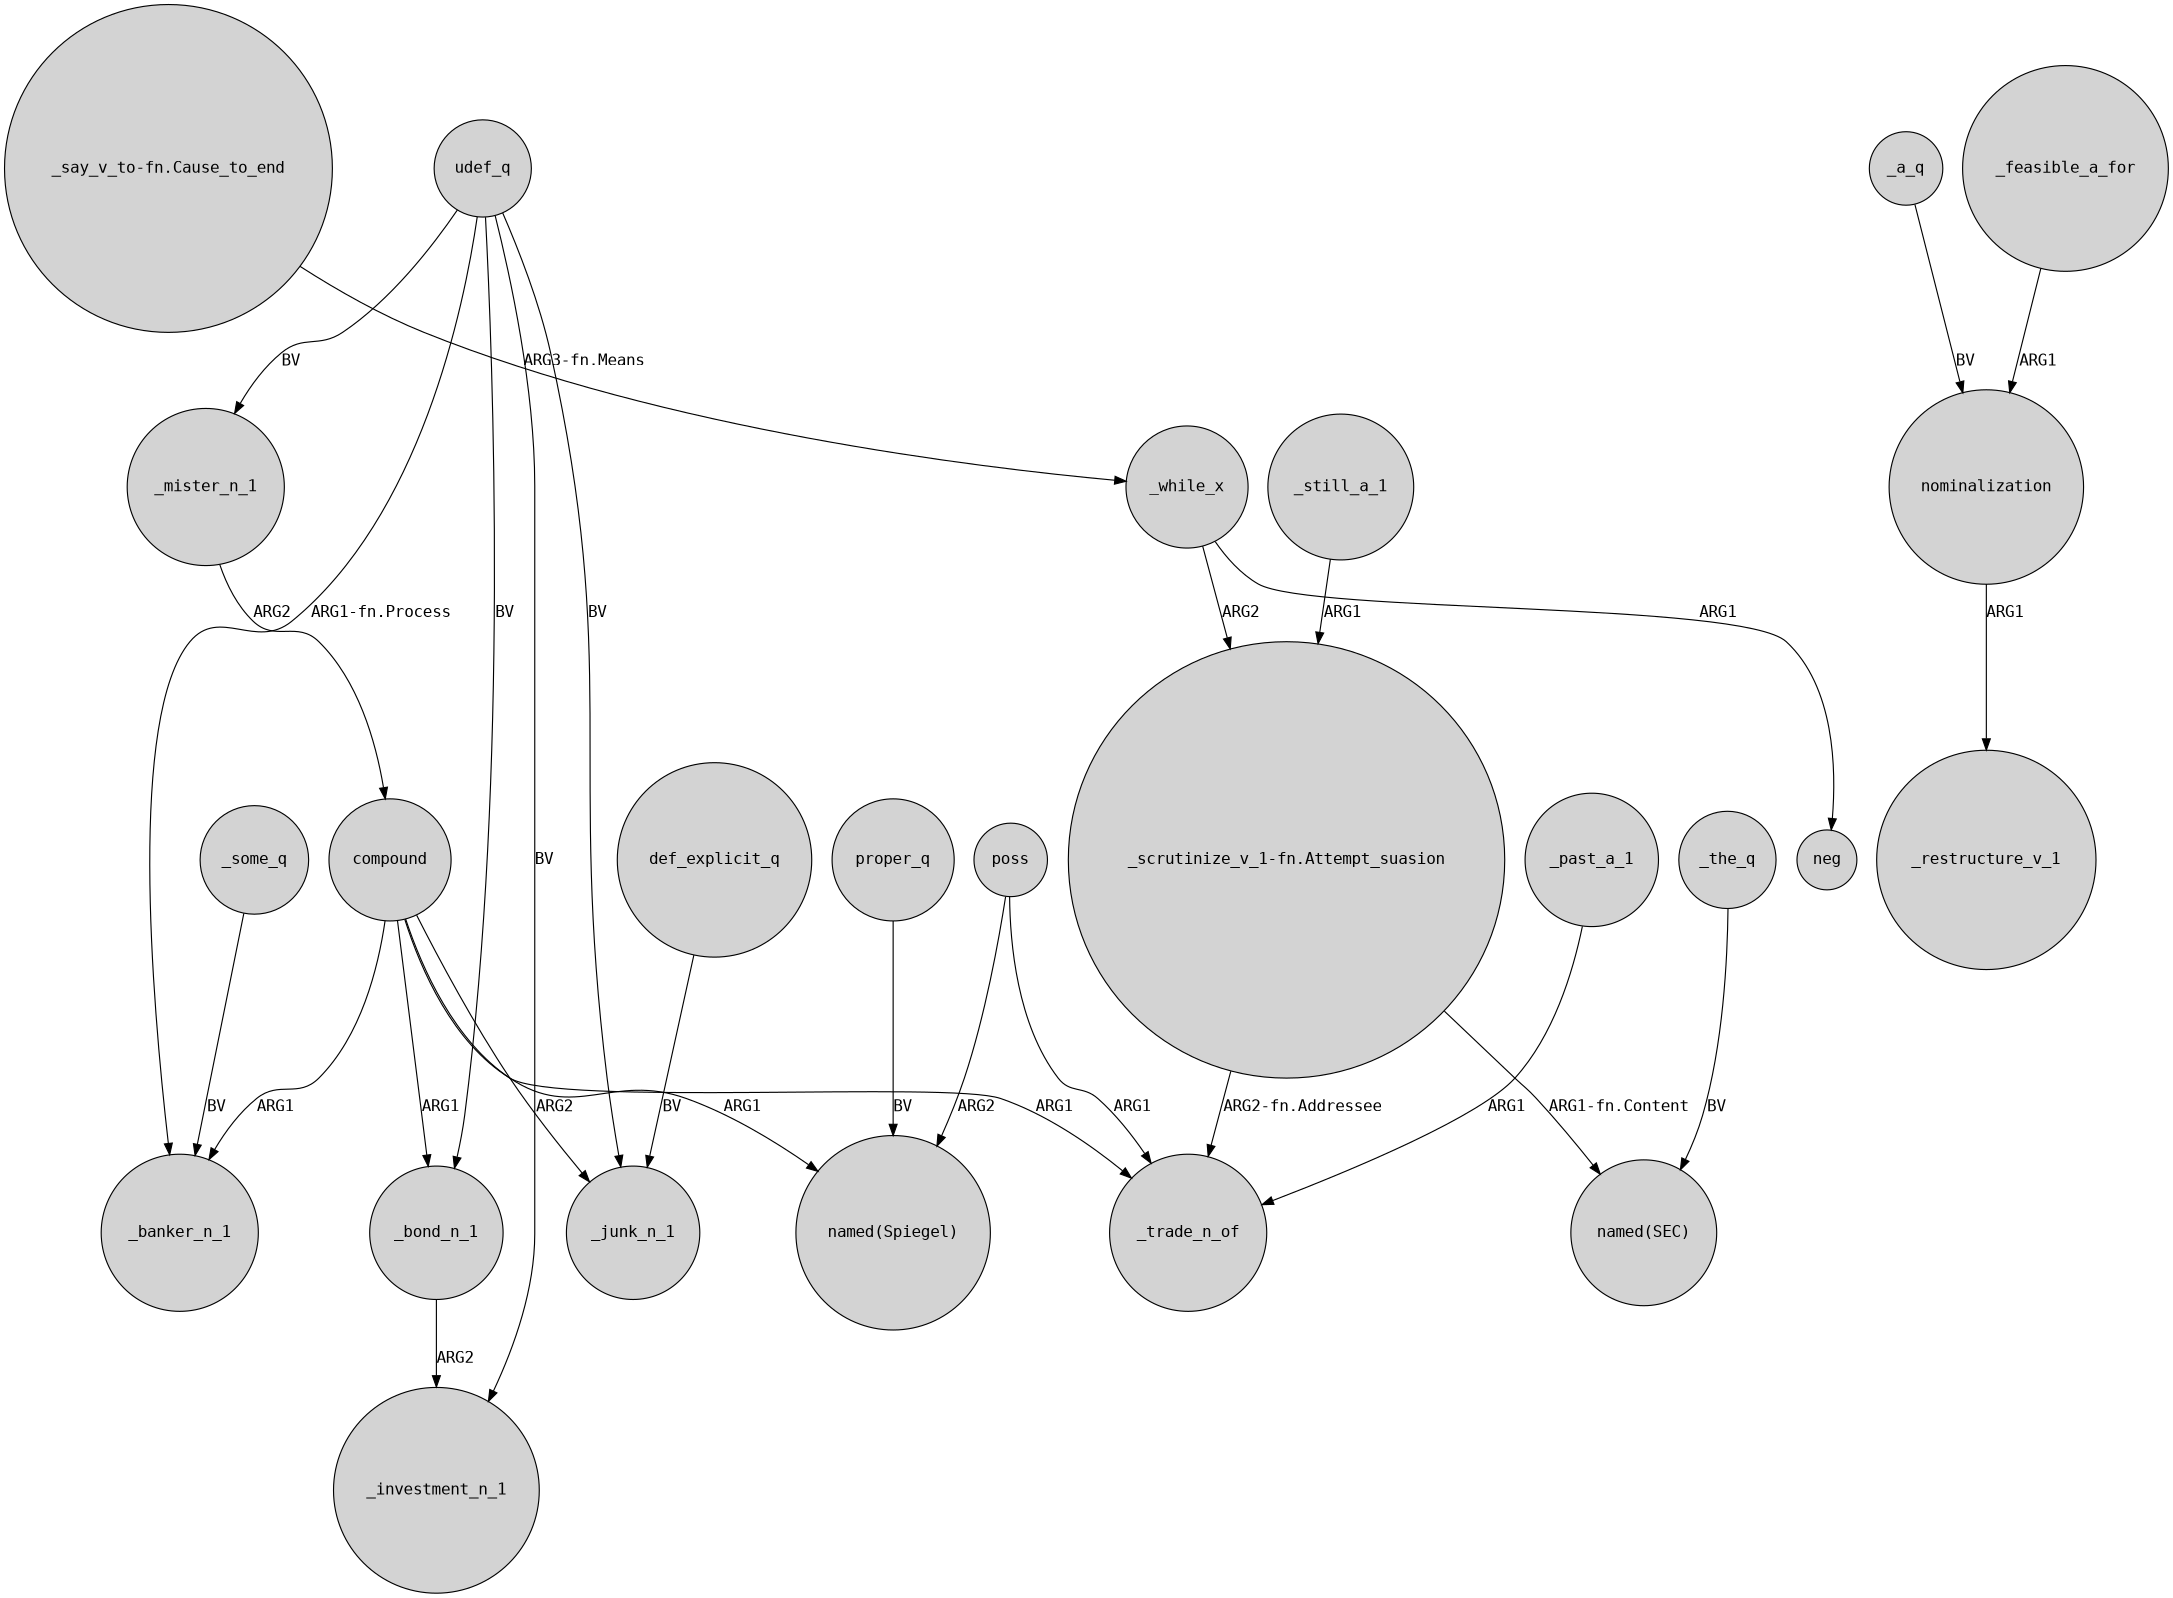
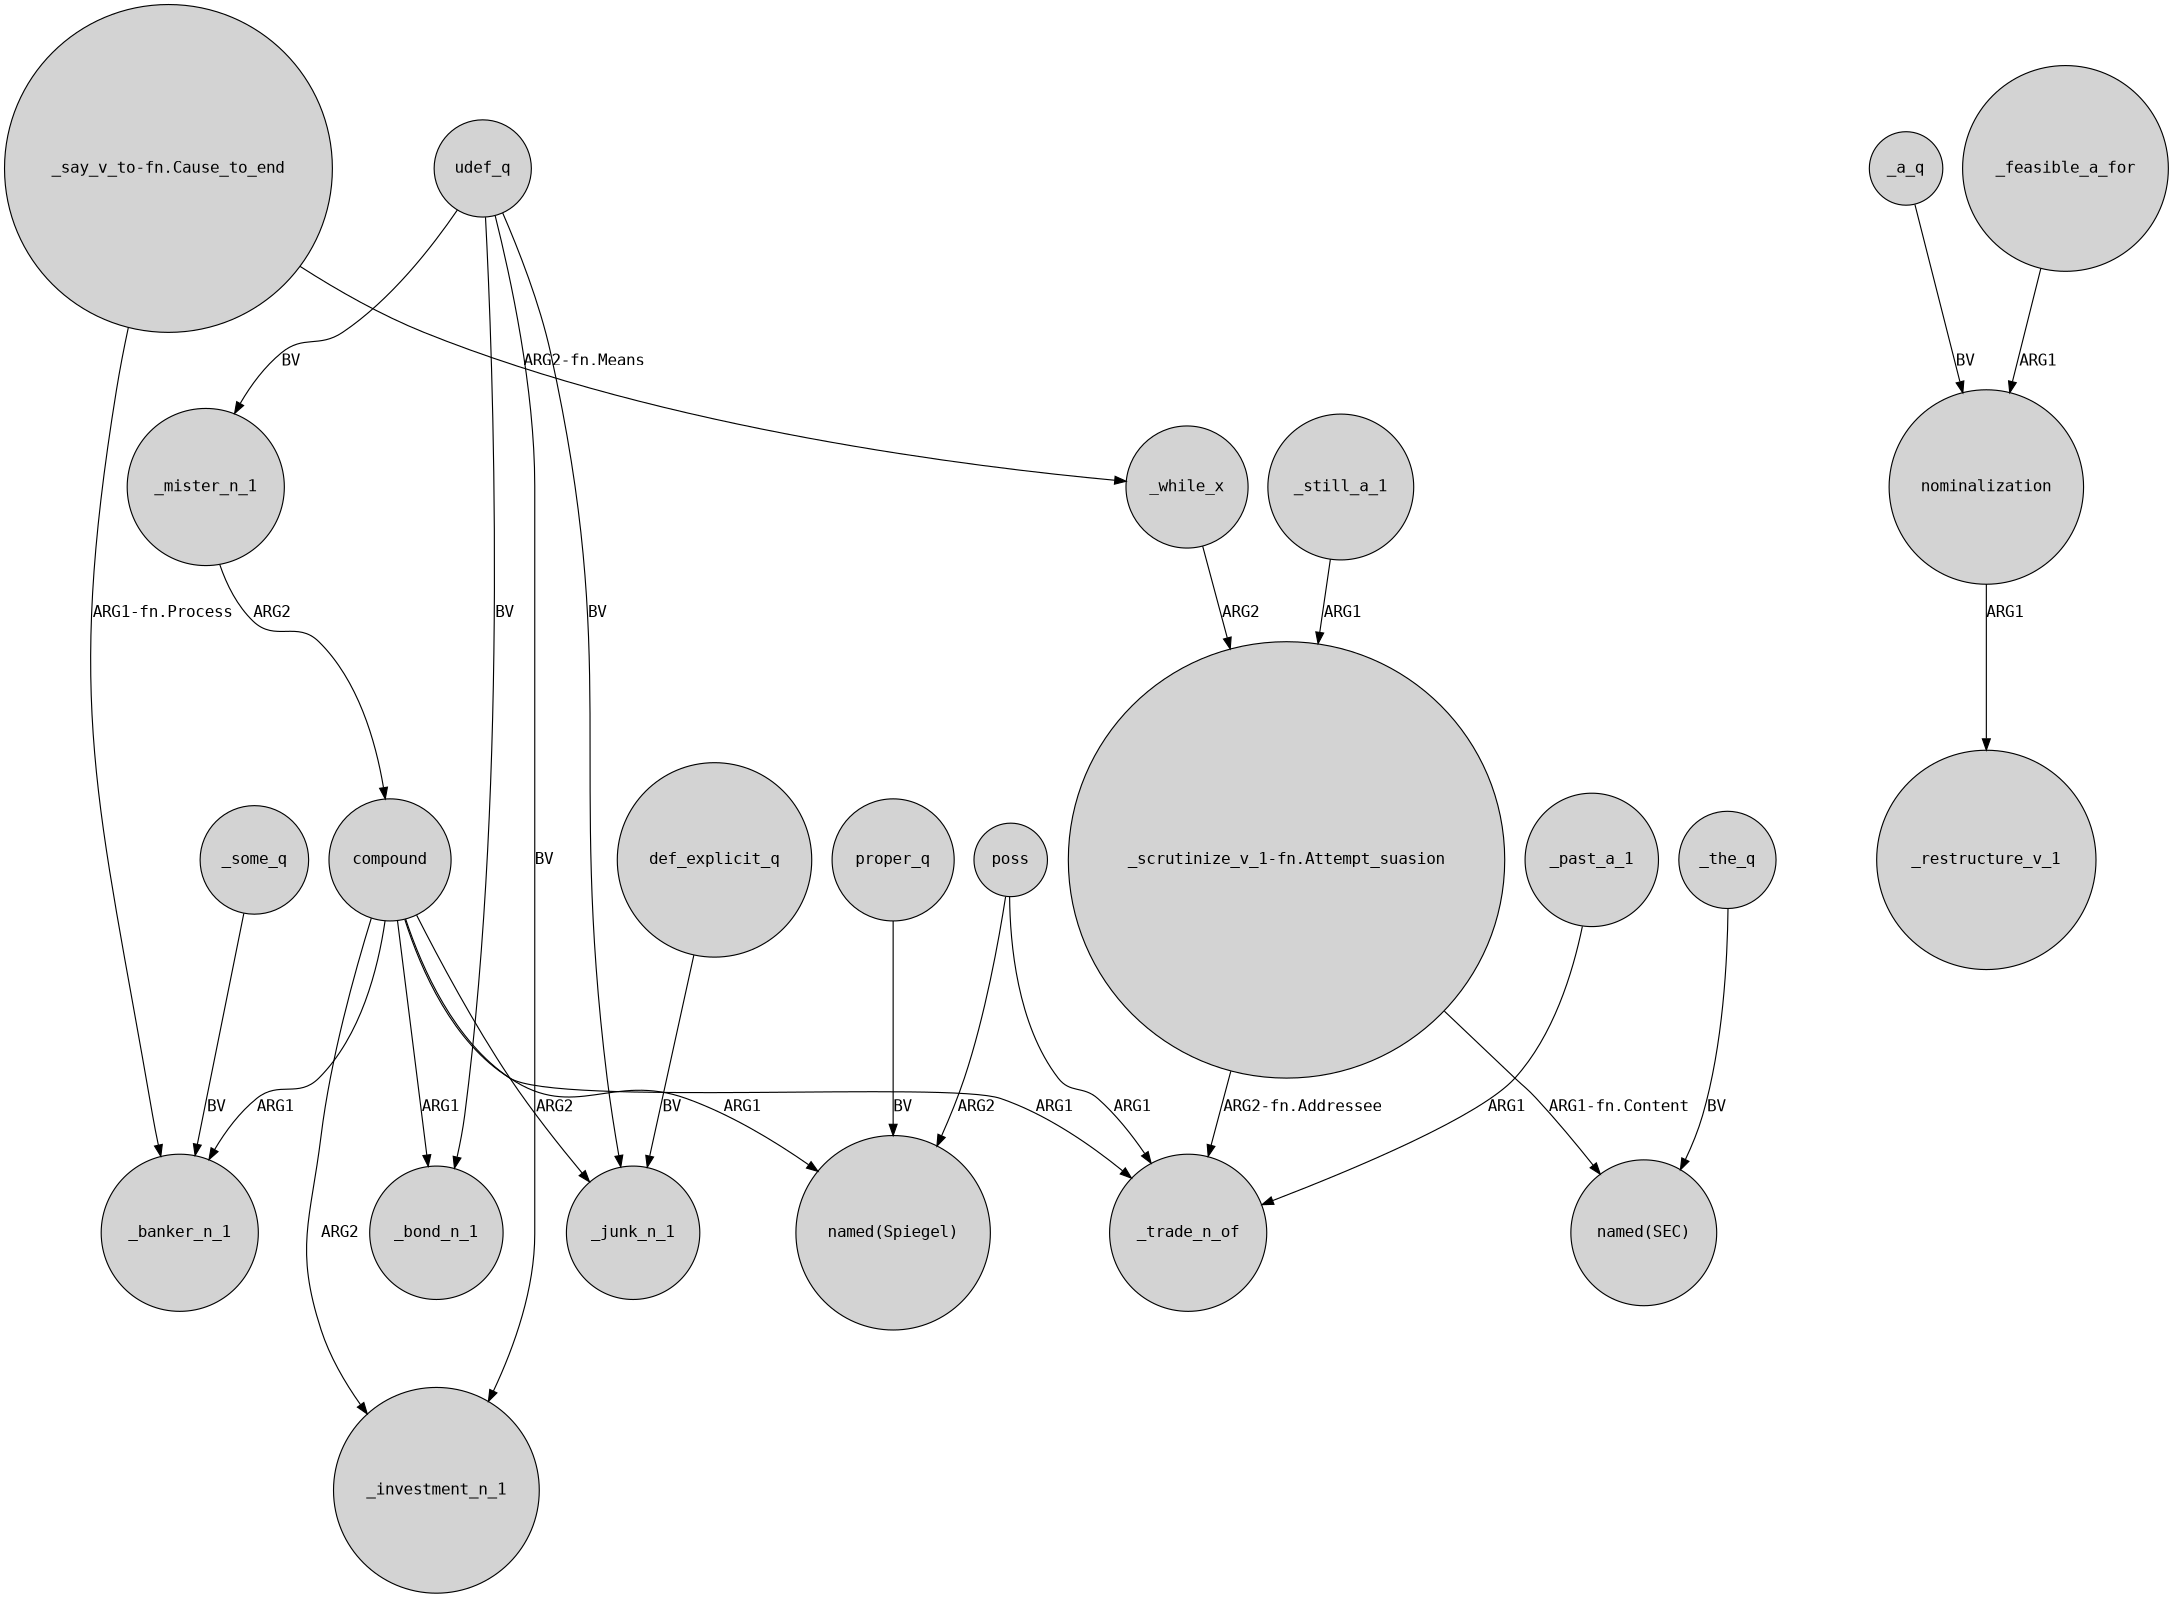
(584, 361) -> (584, 361)
(213, 628) -> (94, 738)
(1827, 860) -> none
(436, 1338) -> (317, 1164)
